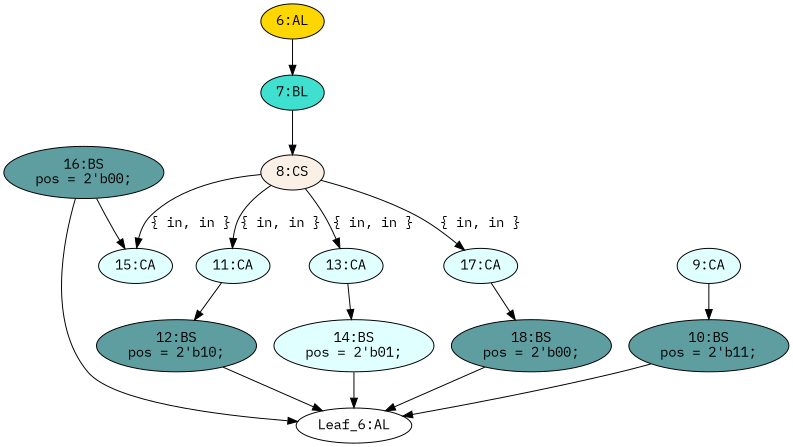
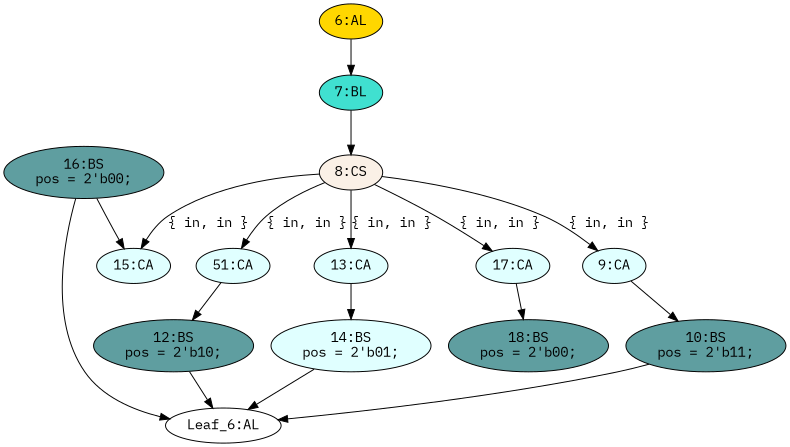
none -> (491, 198)
(233, 266) -> (233, 266)
(440, 387) -> none
